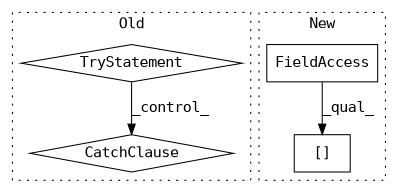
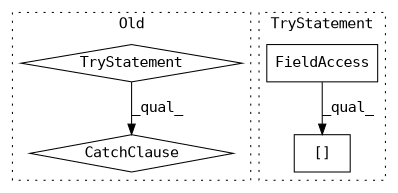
(322, 24) -> (322, 24)
(170, 108) -> (157, 108)
